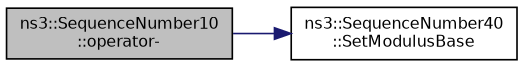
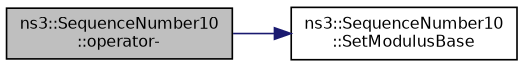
(404, 34) -> (404, 34)
